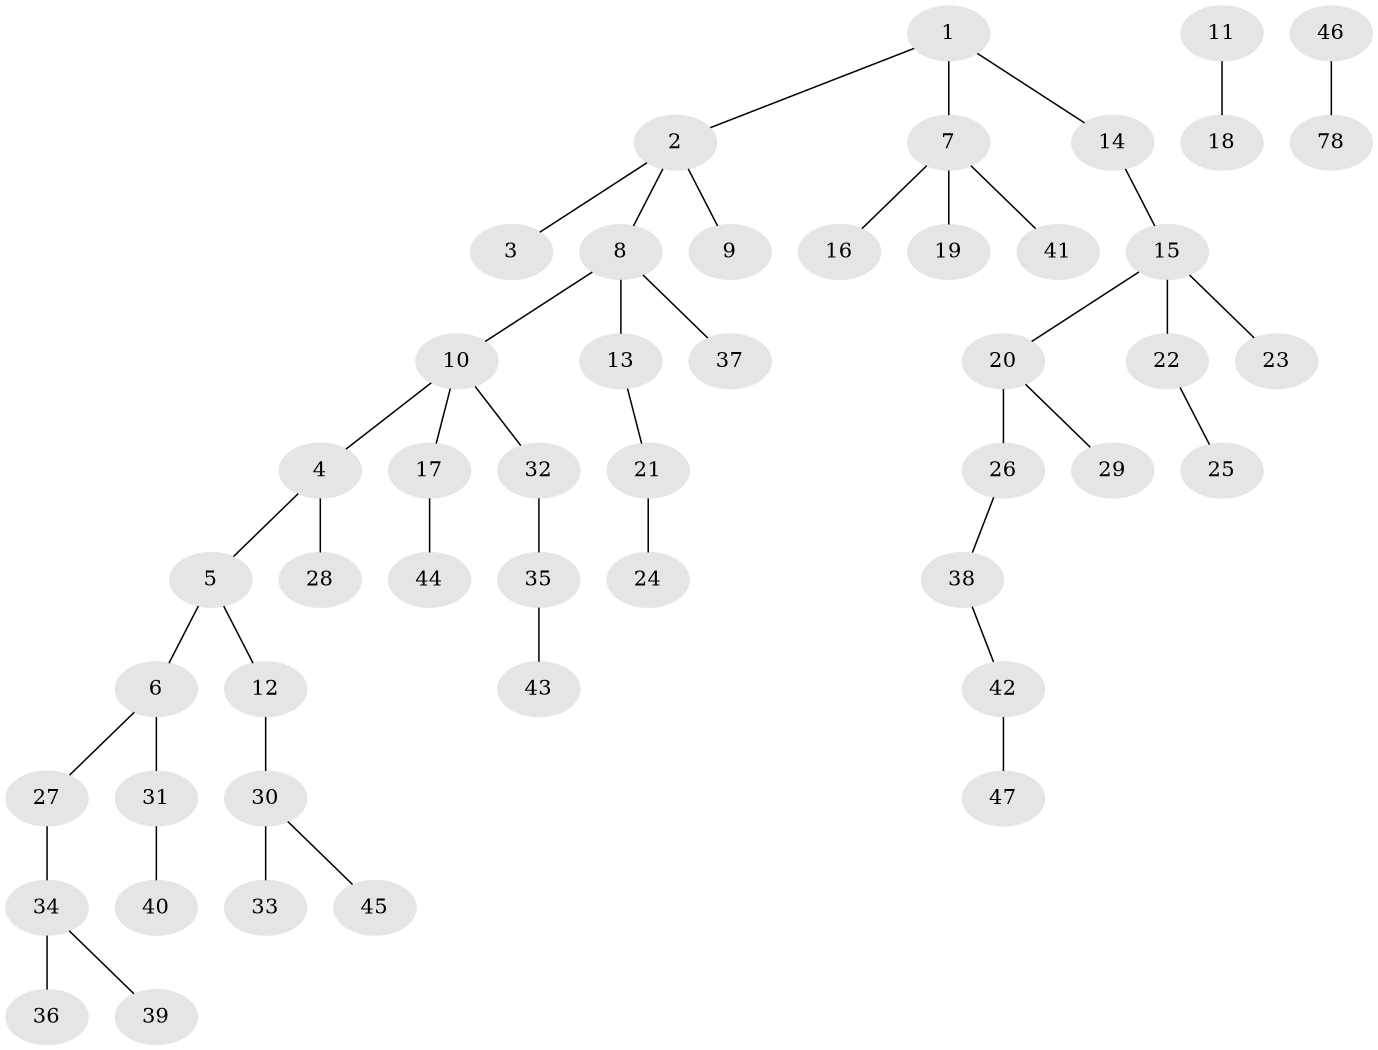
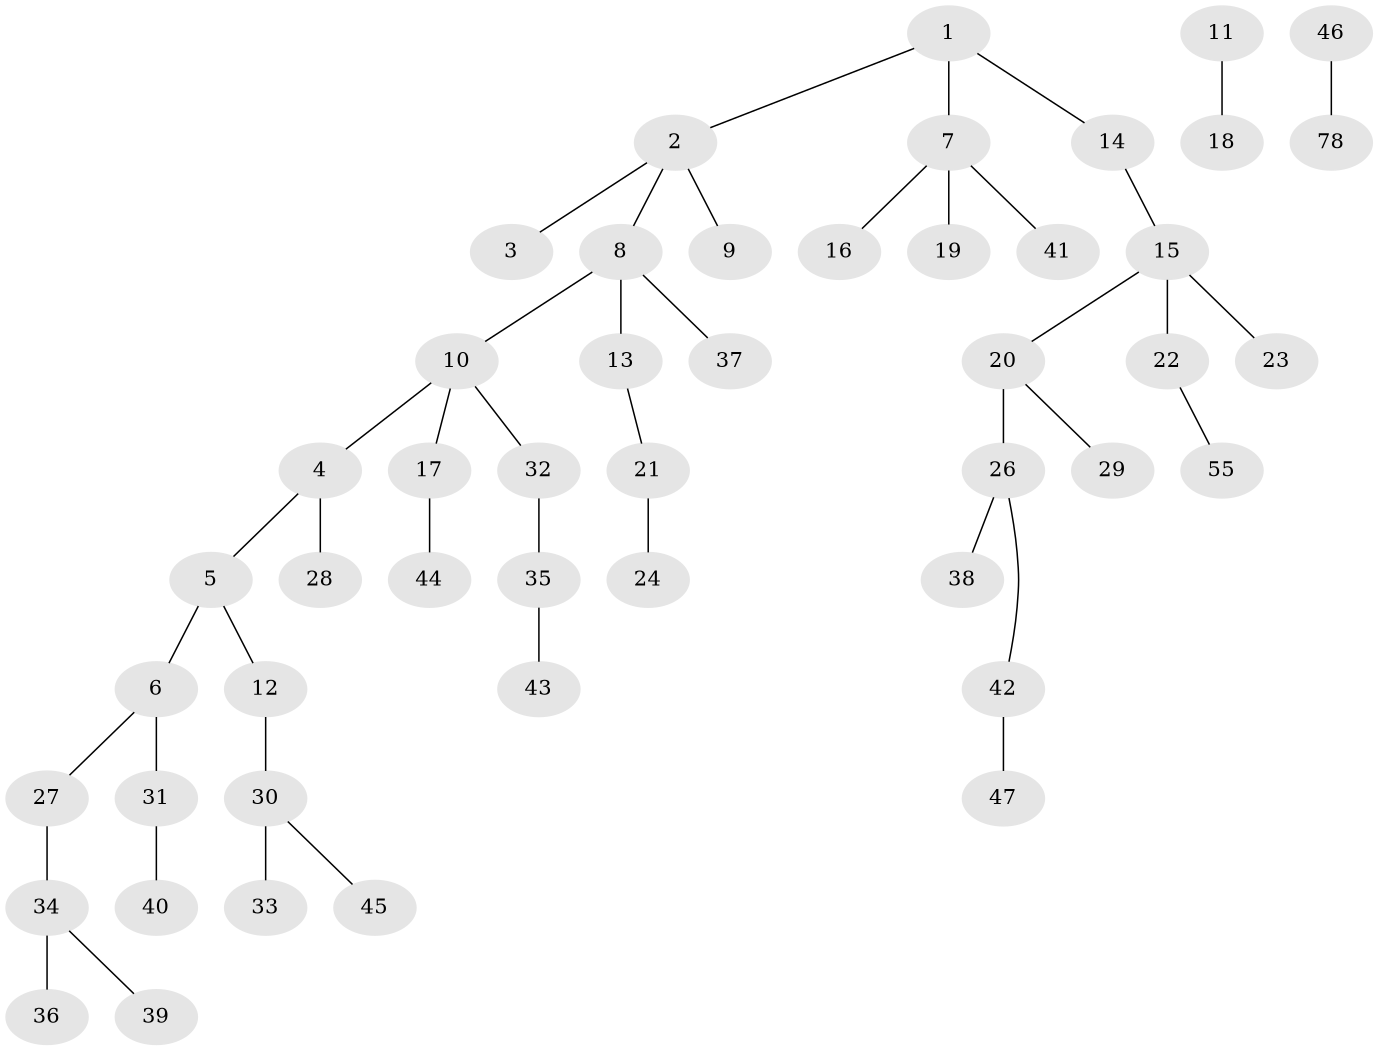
(1222, 471) -> (1222, 471)
(983, 634) -> (1019, 580)
